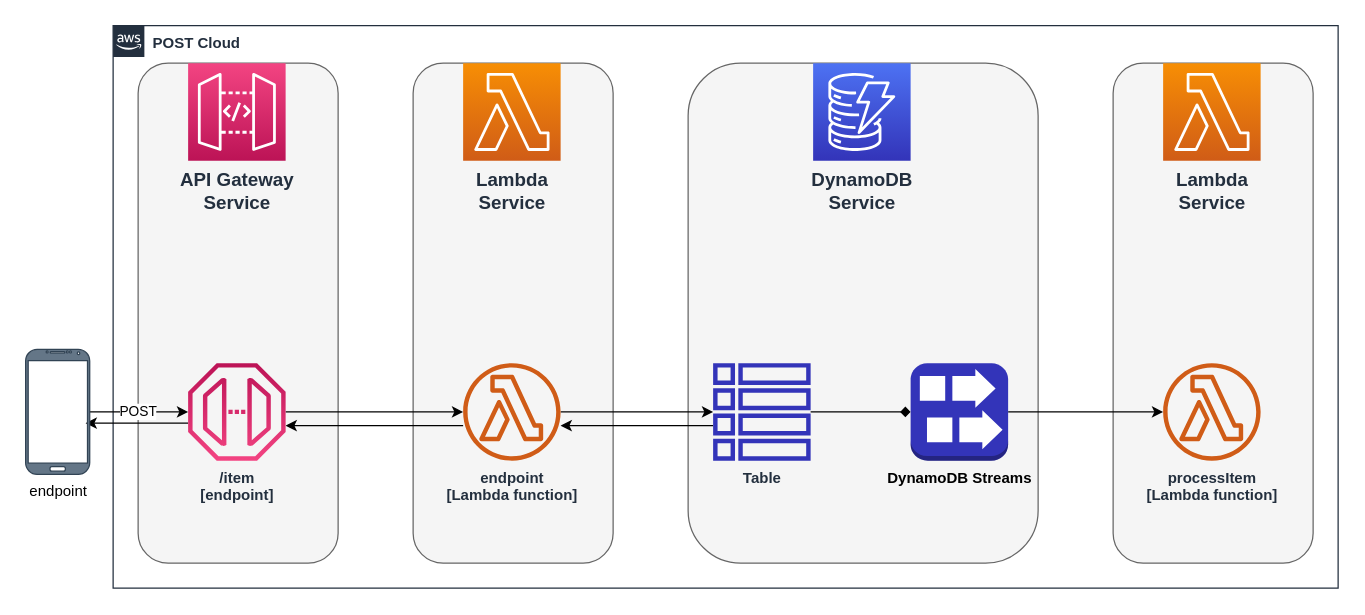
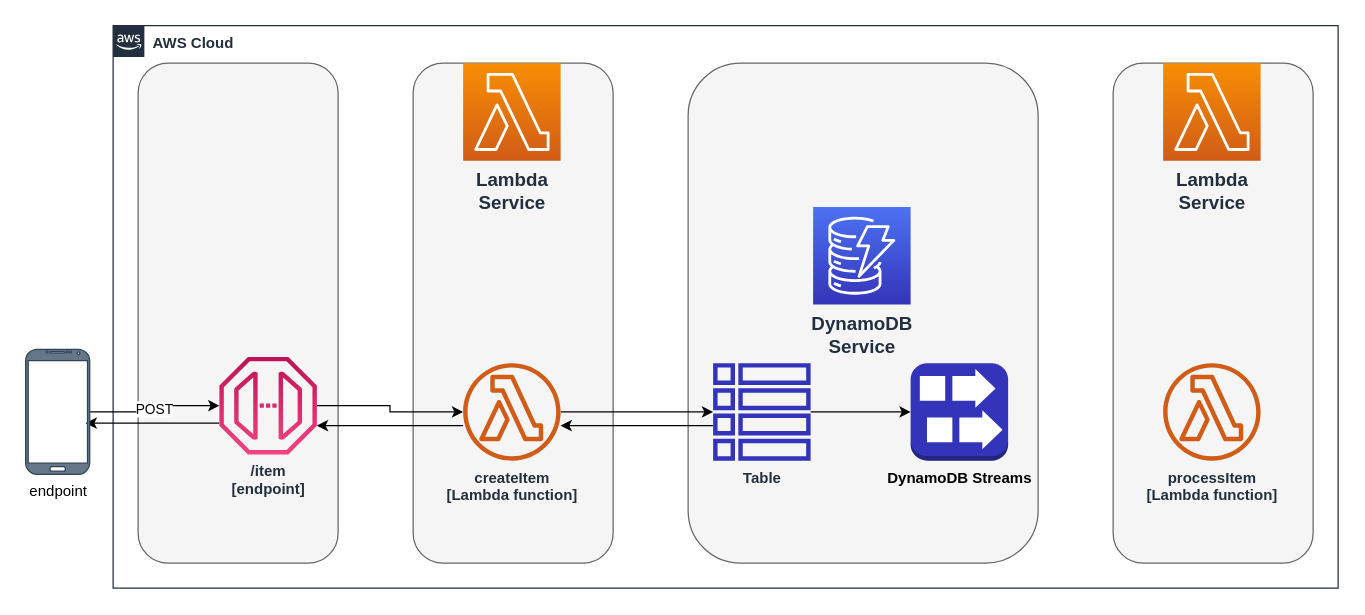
(191, 43) -> (187, 43)
(237, 112) -> none
(862, 112) -> (862, 256)
(237, 412) -> (268, 406)
(900, 412) -> (901, 412)
(1081, 412) -> none
(513, 487) -> (513, 487)
